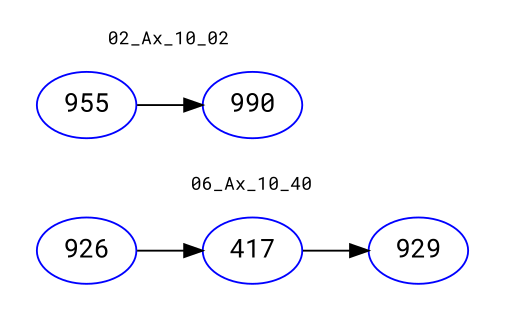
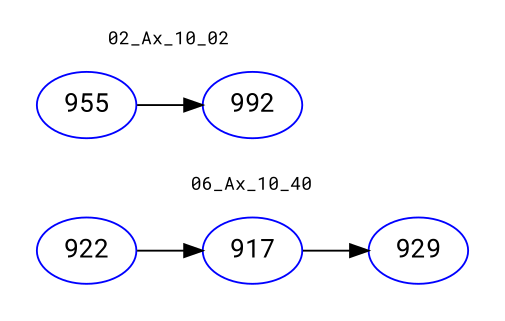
(252, 105) -> (252, 105)
(87, 251) -> (87, 251)
(252, 251) -> (252, 251)
